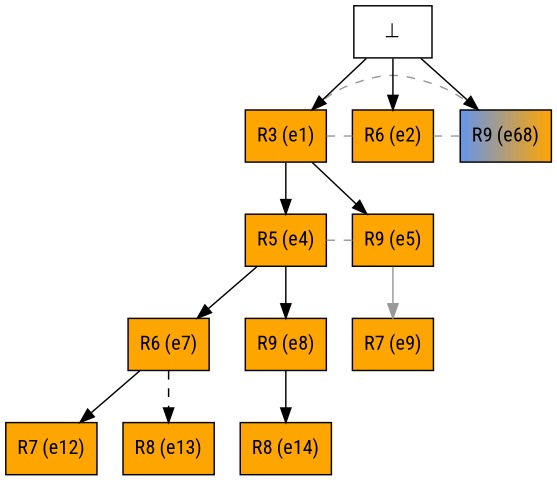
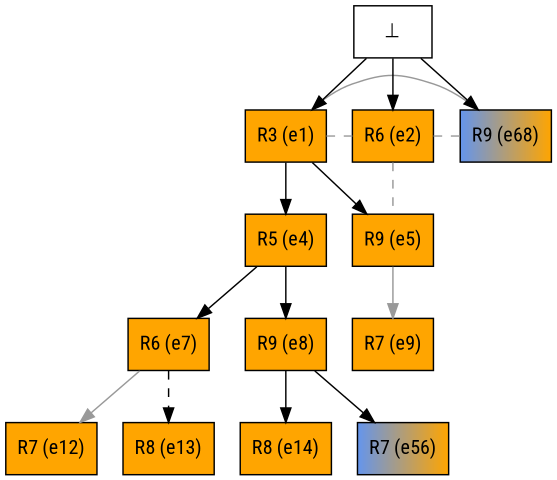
(403, 76) -> (403, 76)
(339, 240) -> (393, 188)
(115, 392) -> (115, 392)
none -> (403, 449)
